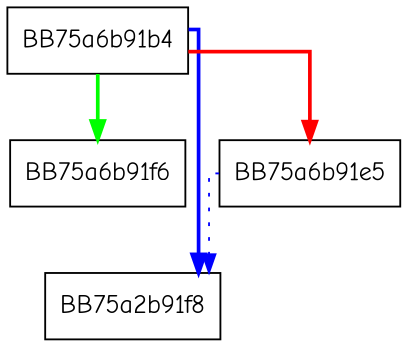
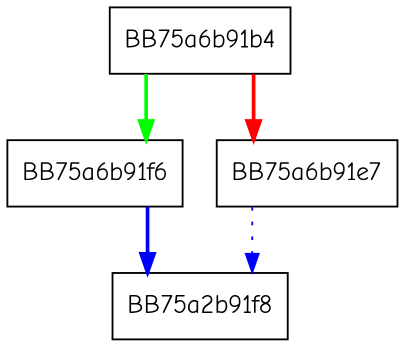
(199, 137) -> (148, 230)
(310, 173) -> (307, 173)
